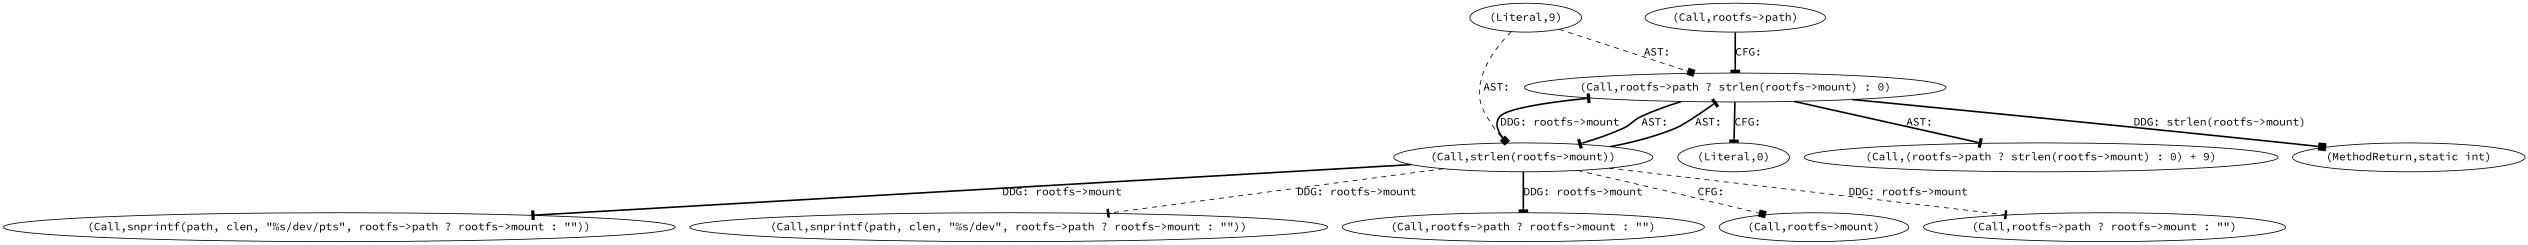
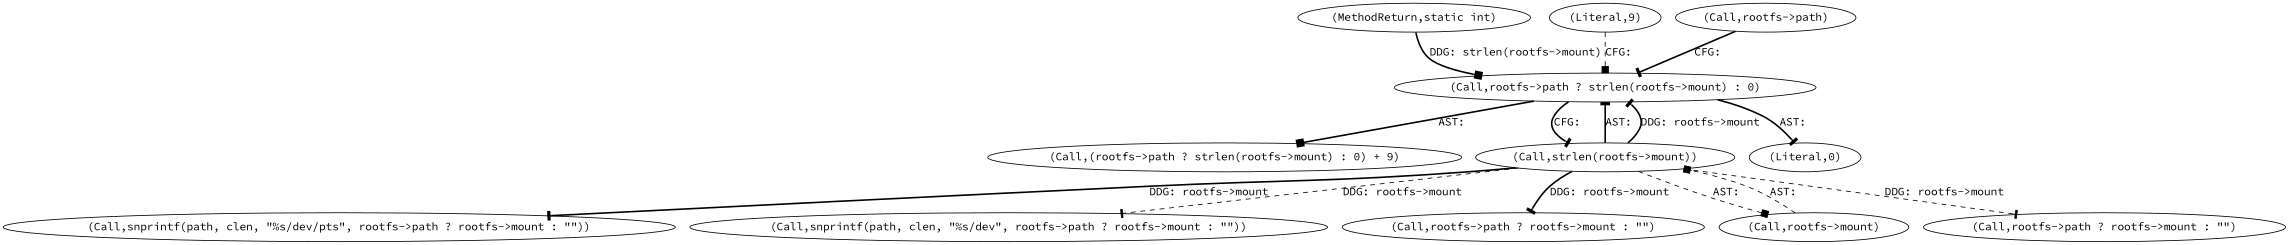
(1661, 53) -> (1622, 53)
(1481, 83) -> (1746, 186)
(1658, 122) -> (1571, 122)
(1751, 122) -> (1796, 122)
(1886, 122) -> (1419, 122)
(2085, 122) -> (1437, 63)
(1714, 192) -> (1730, 192)
